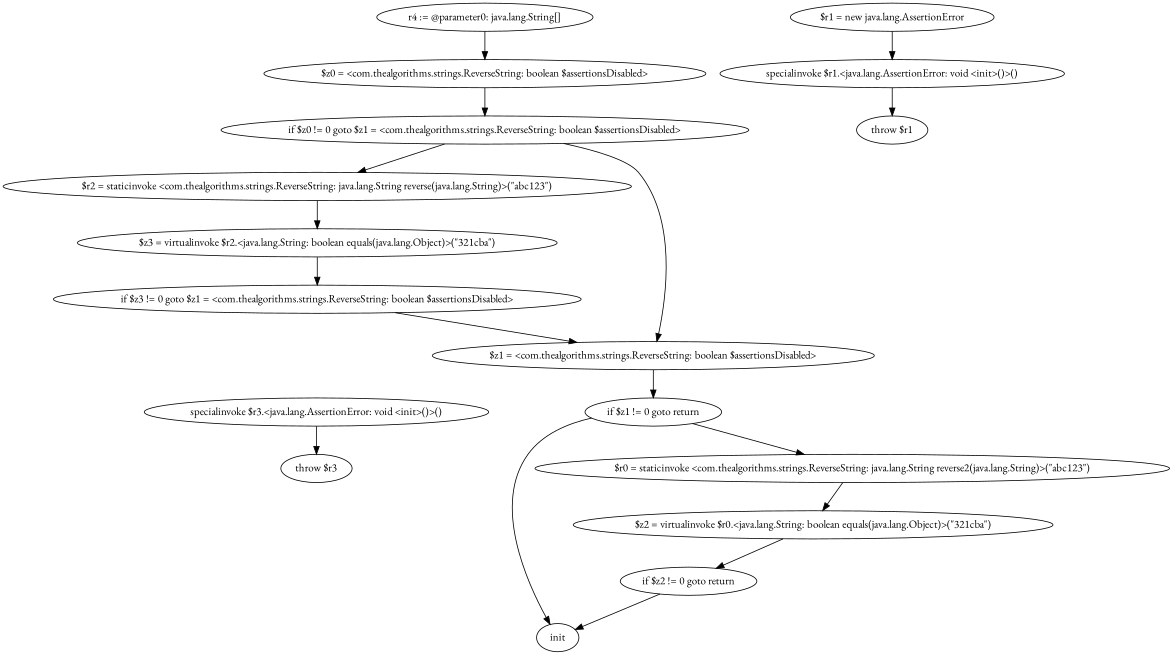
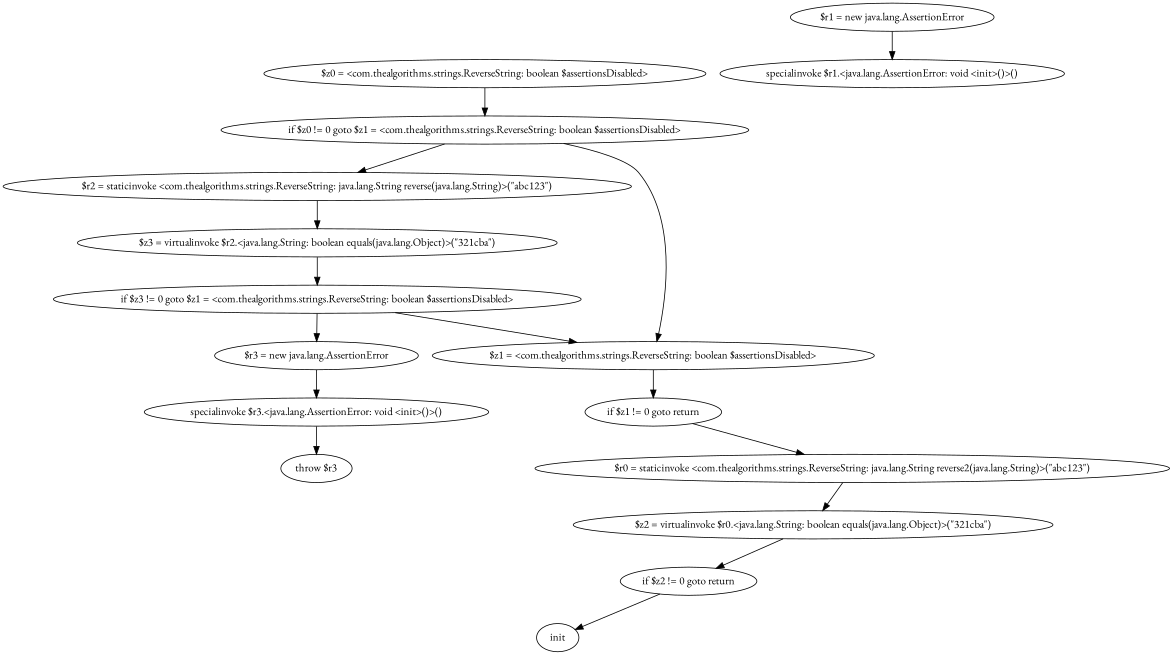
(485, 17) -> none
(892, 130) -> none
none -> (316, 356)
(513, 500) -> none
